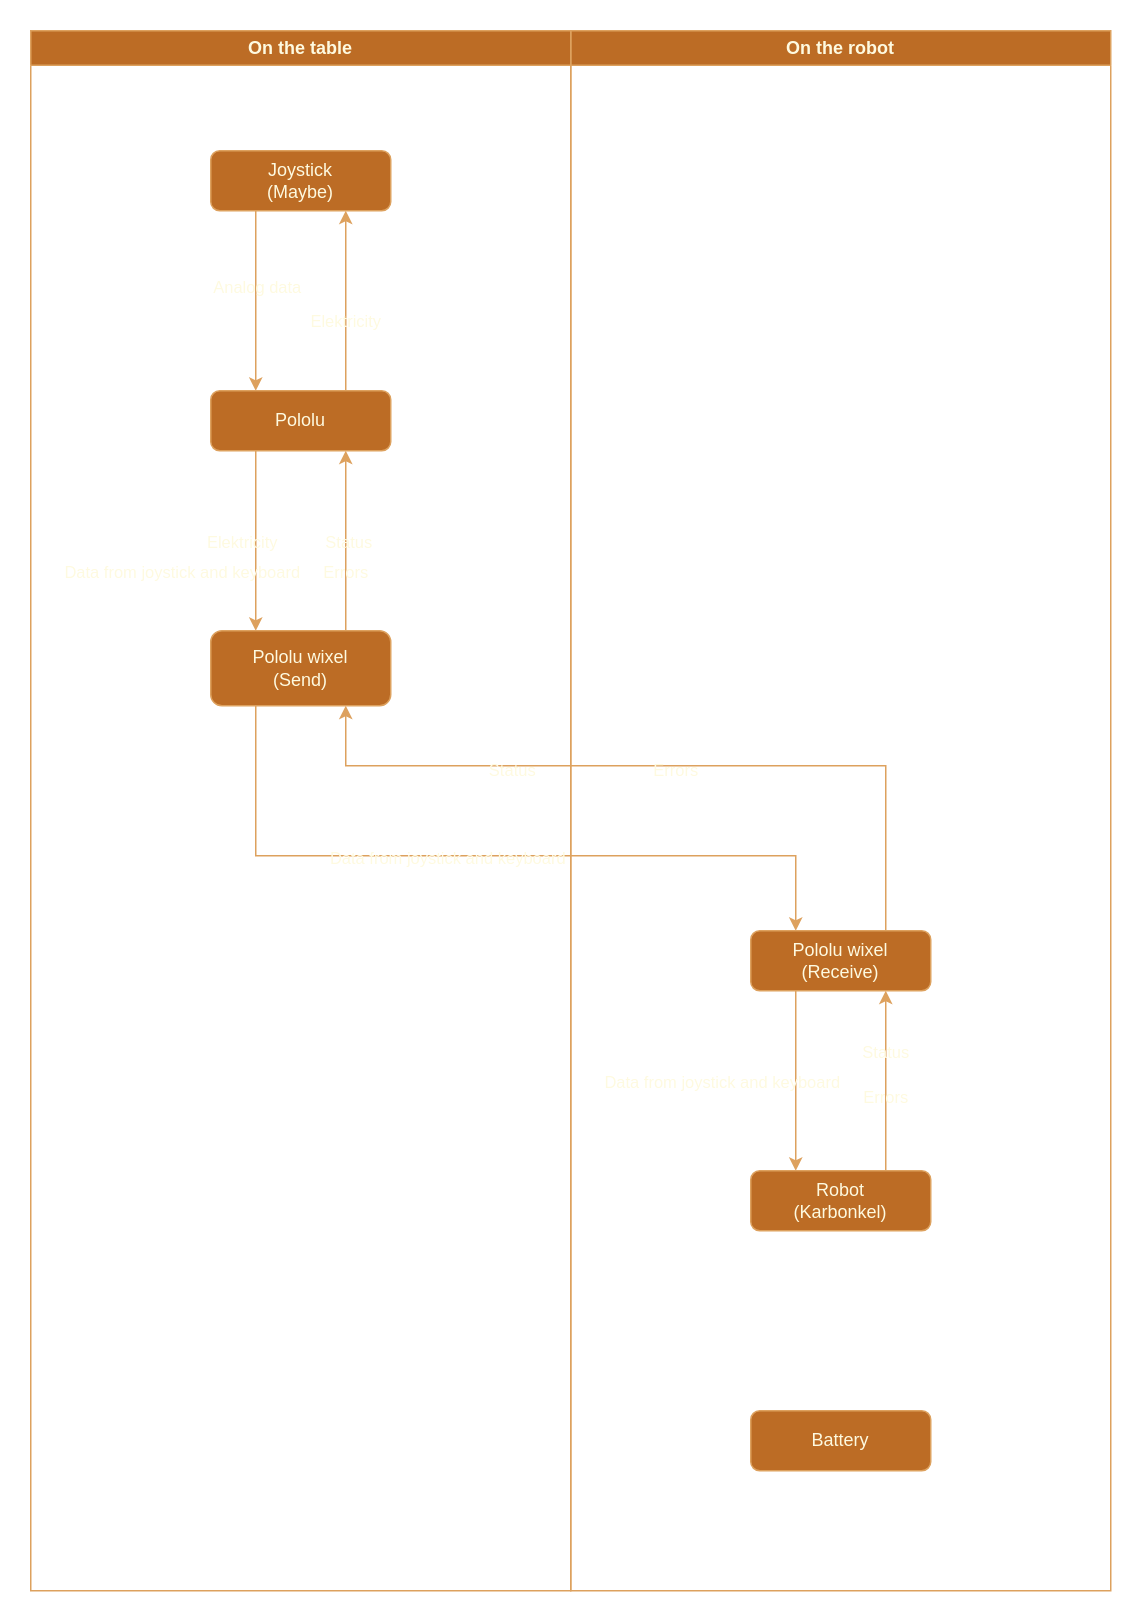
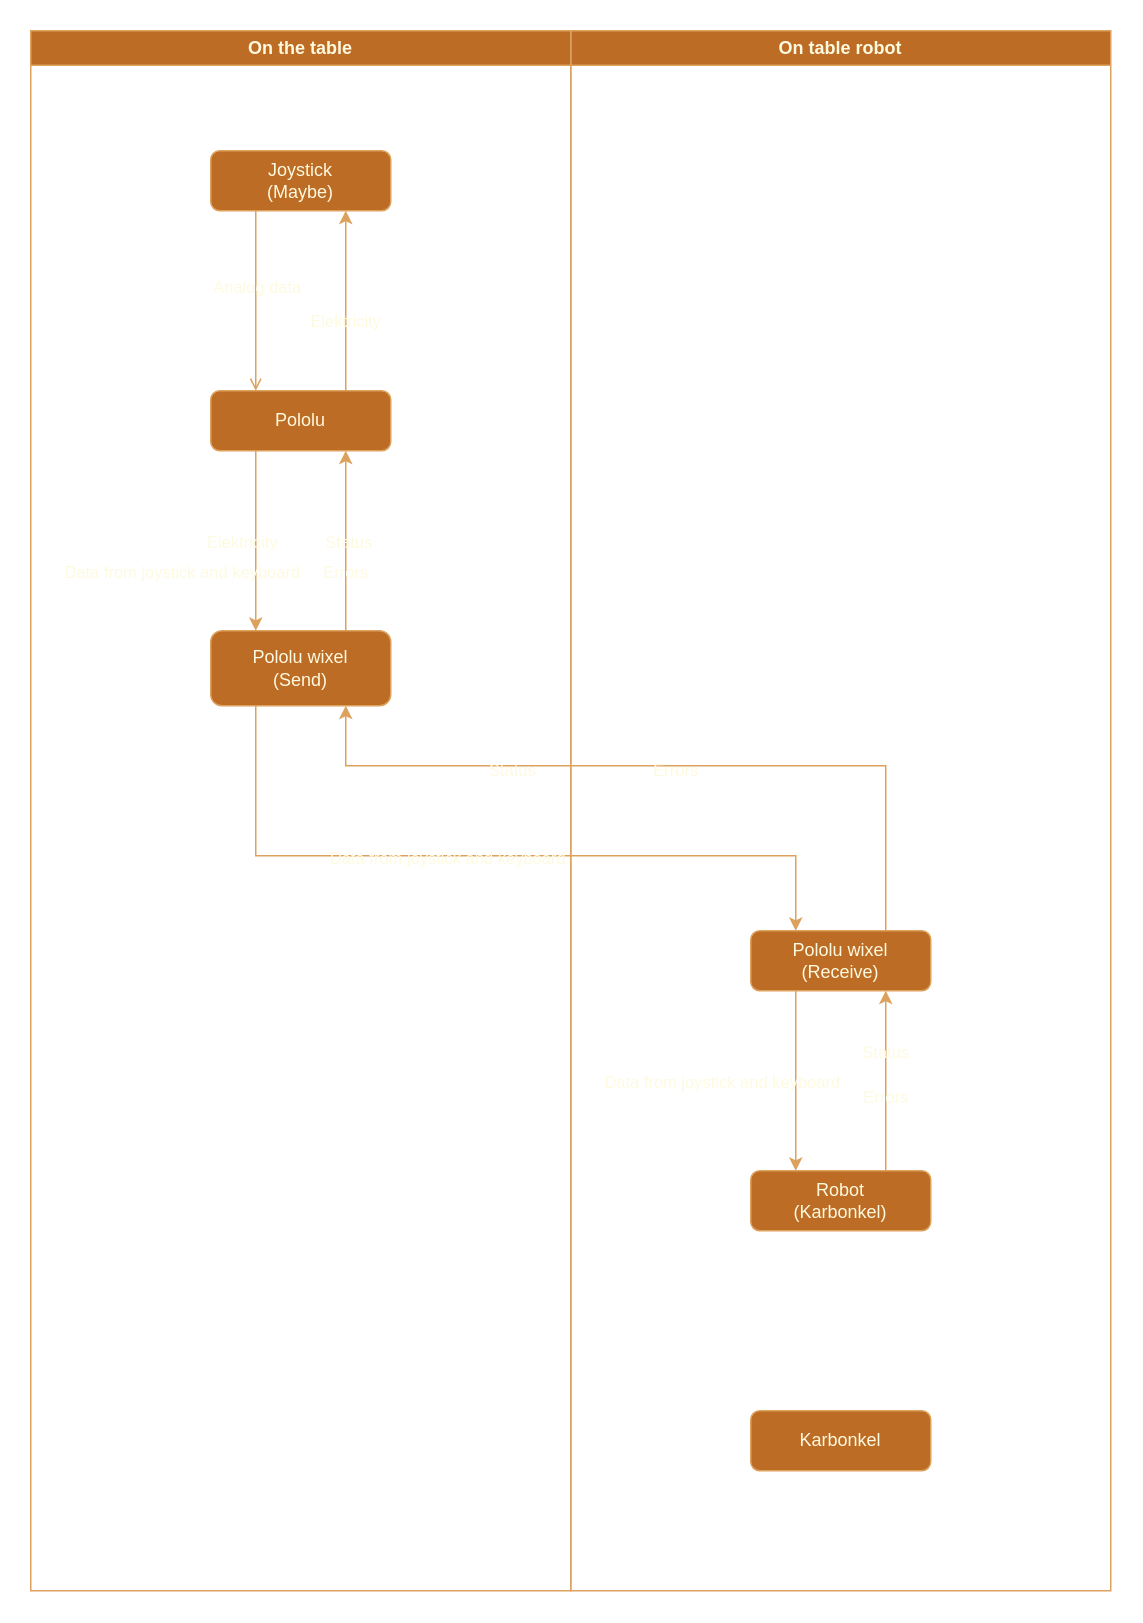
(841, 49) -> (841, 49)
(256, 379) -> (256, 381)
(841, 1441) -> (841, 1441)
